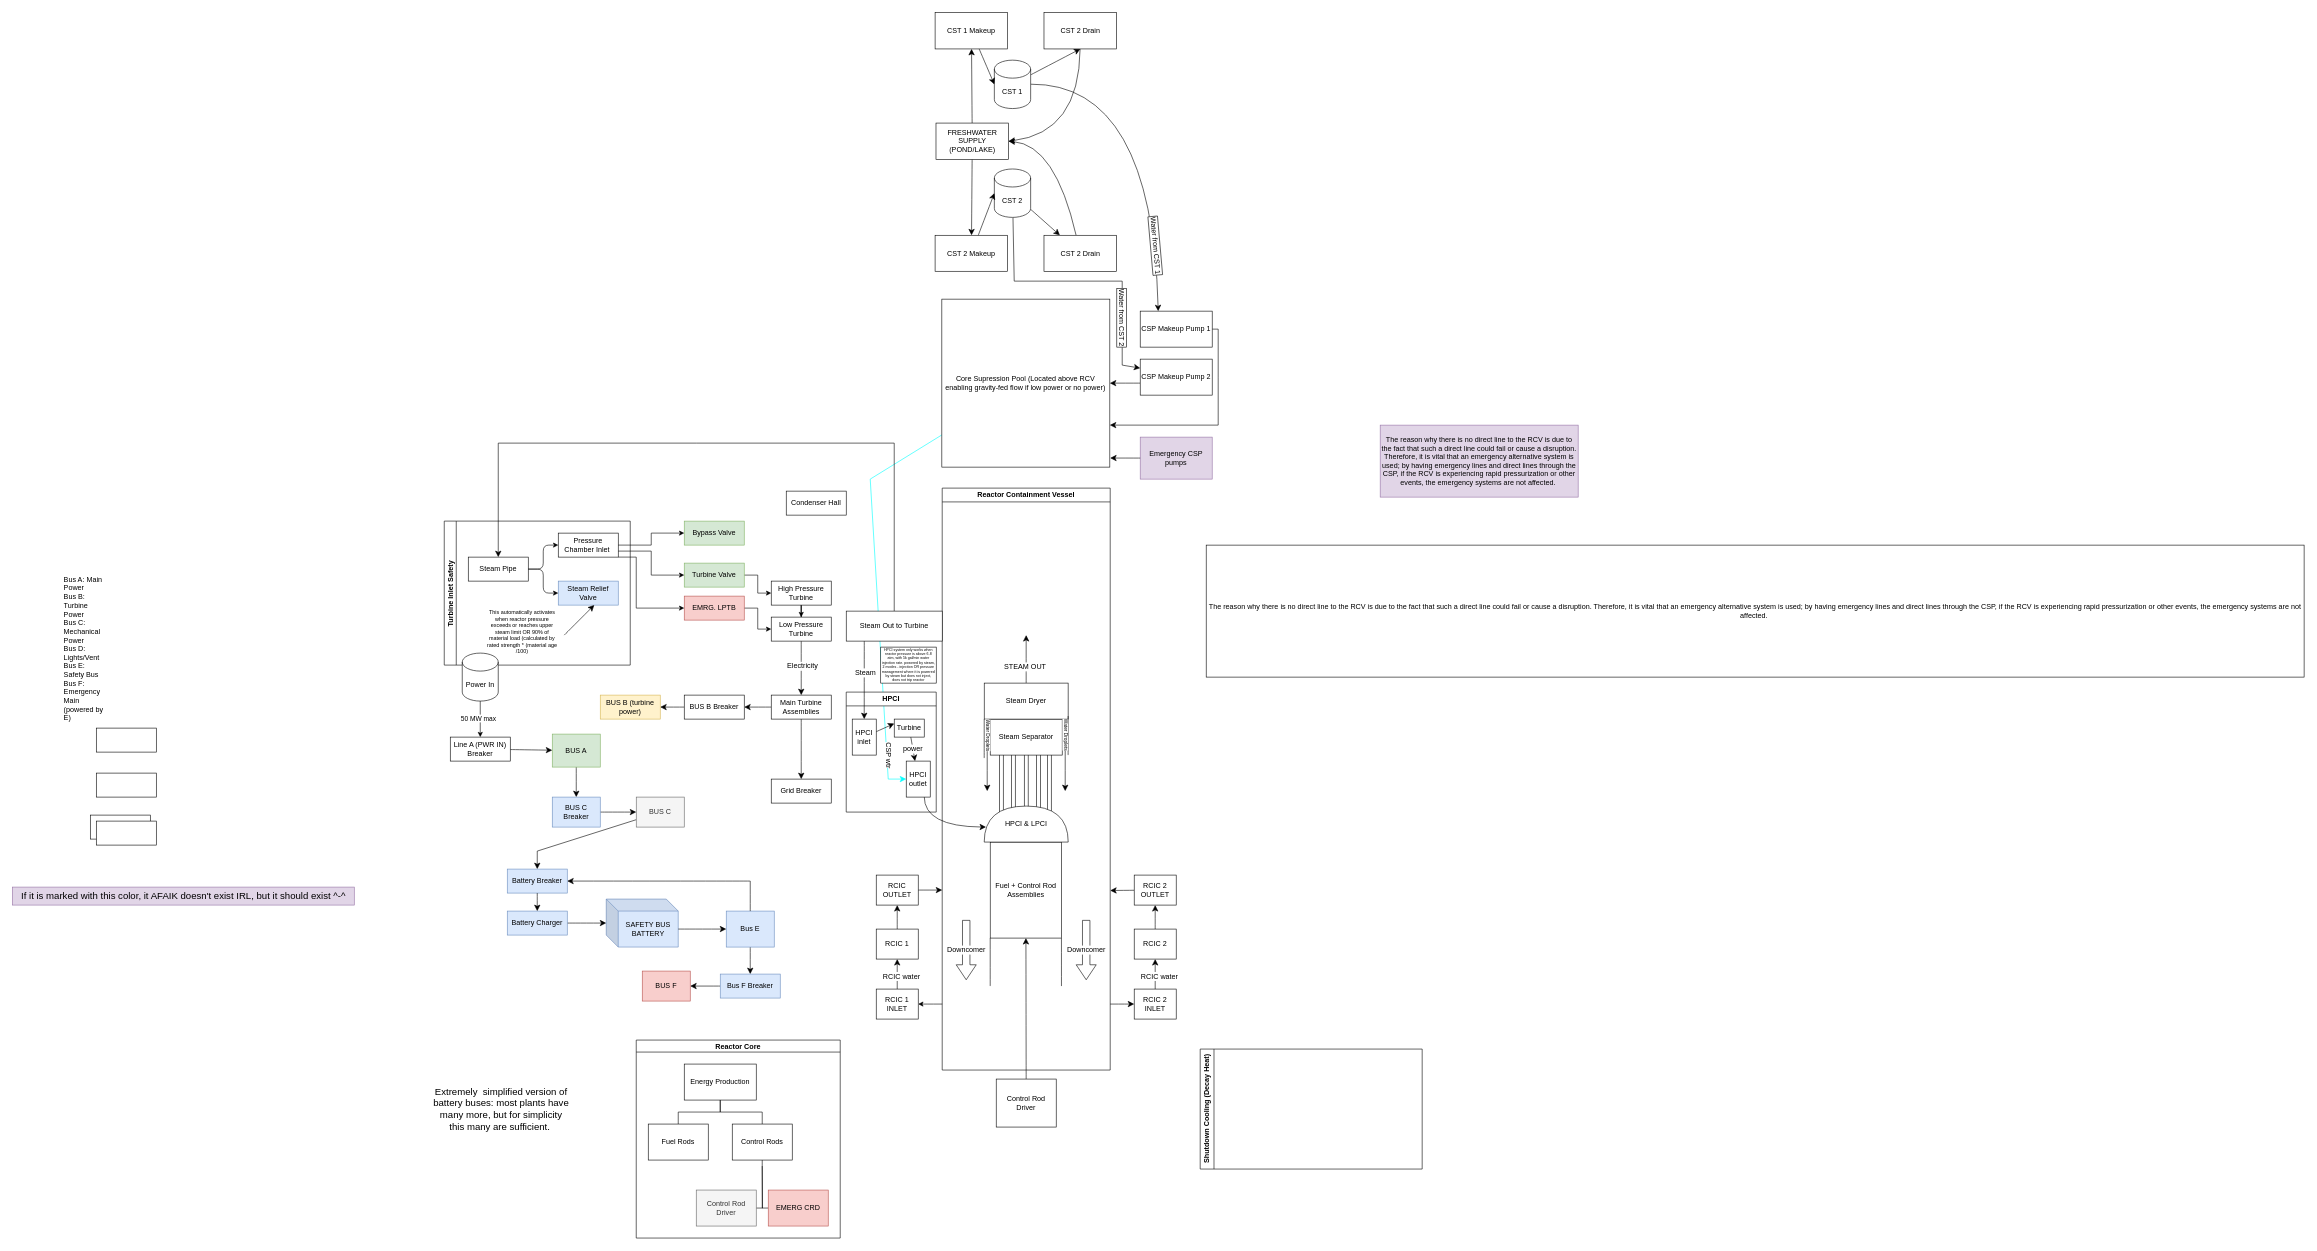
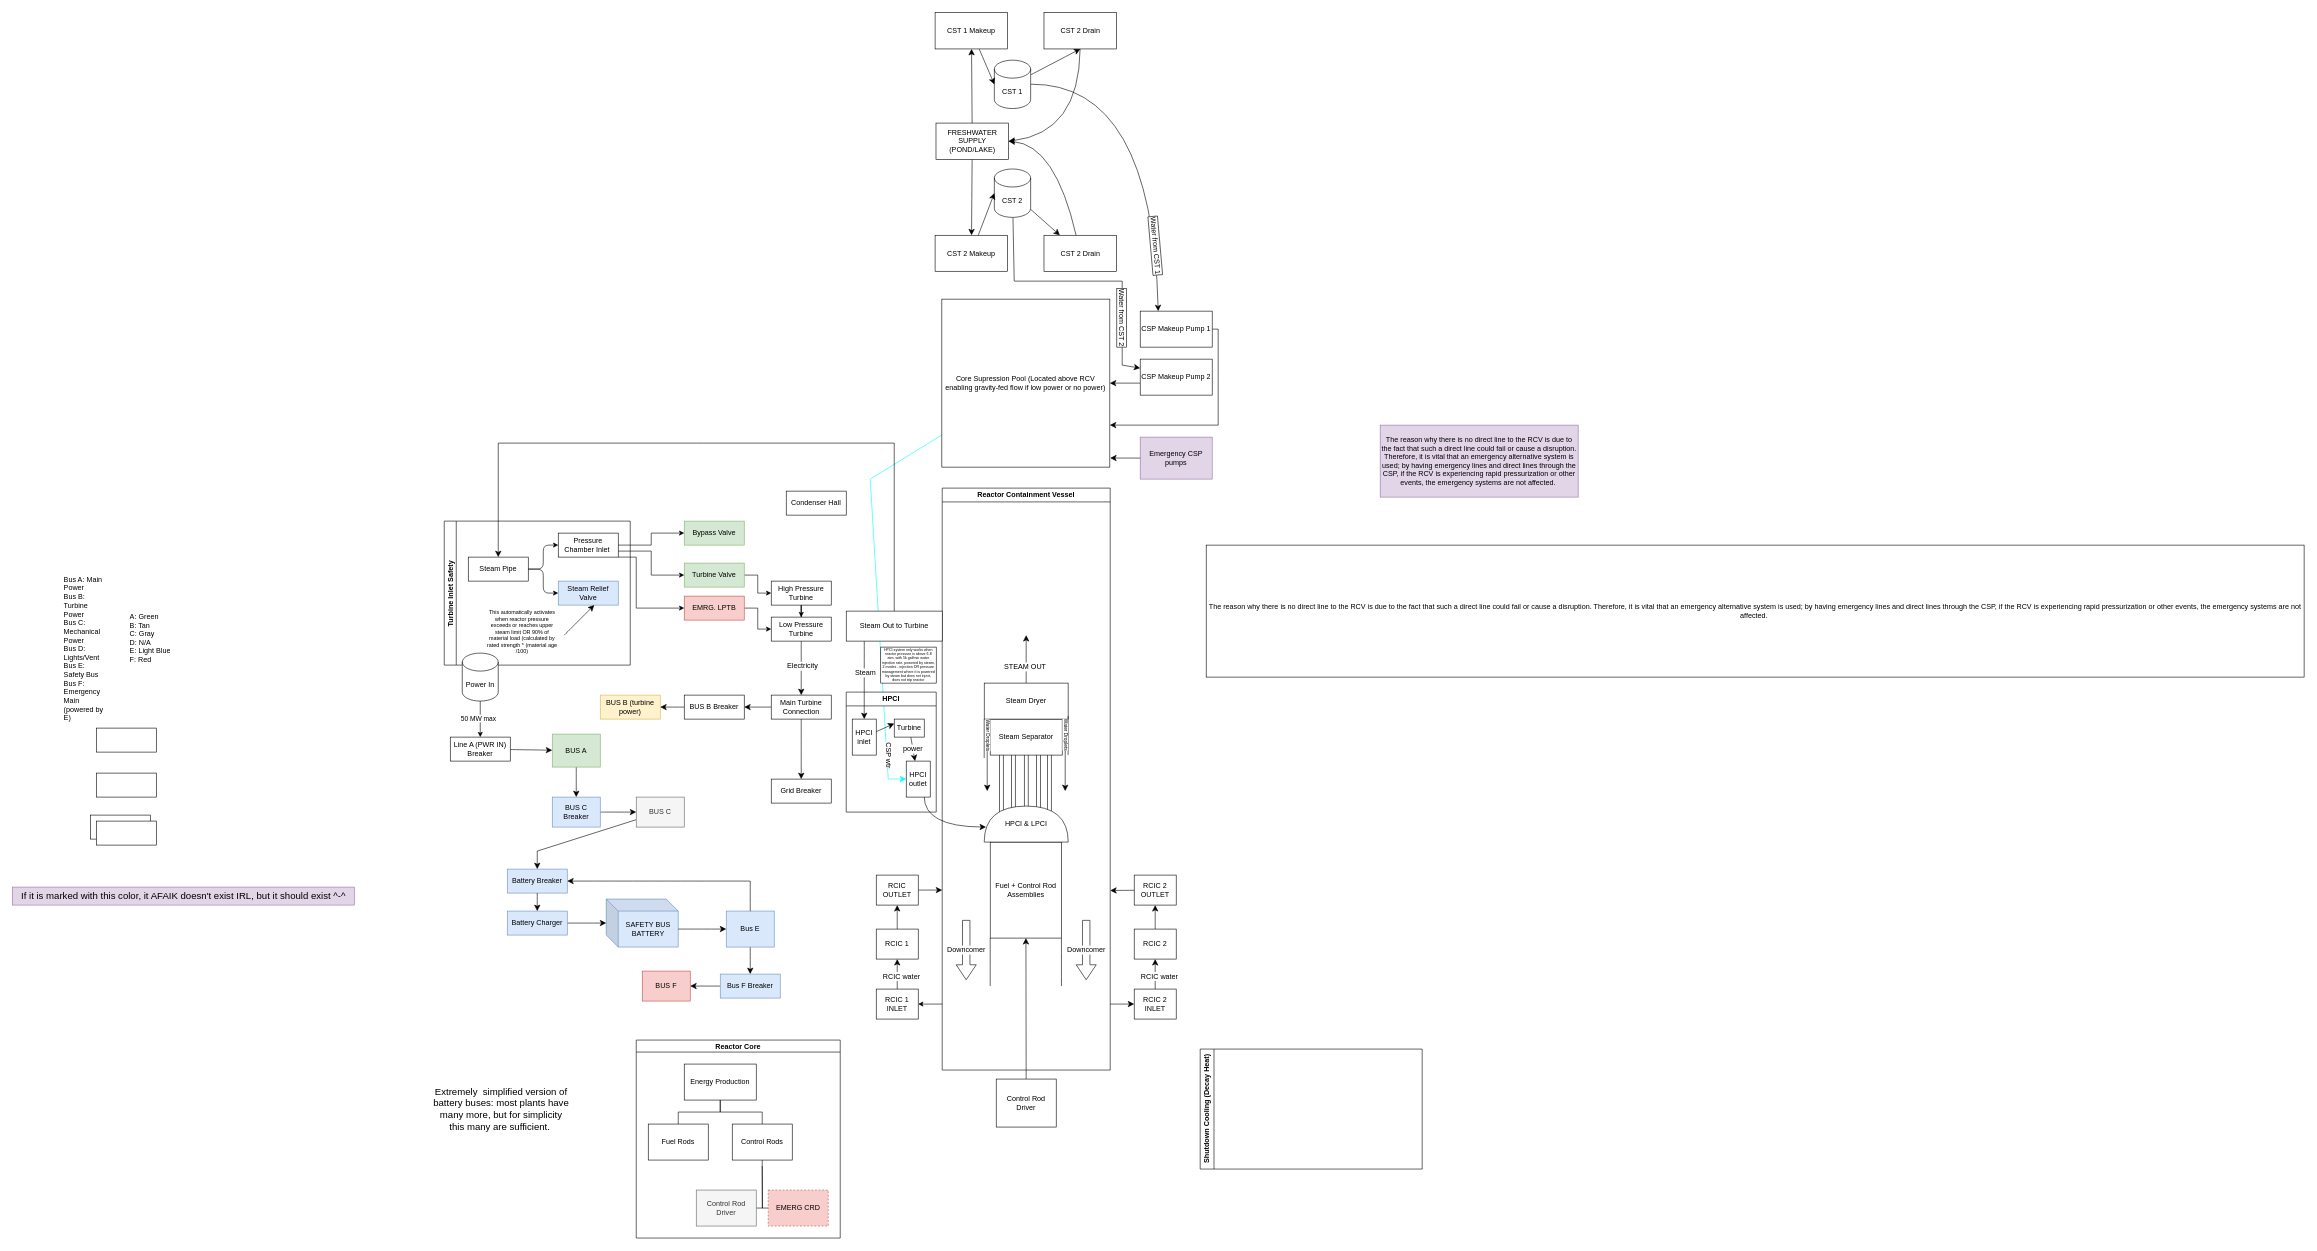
none -> (150, 638)
(801, 707) -> (801, 707)
(798, 1208) -> (798, 1208)
